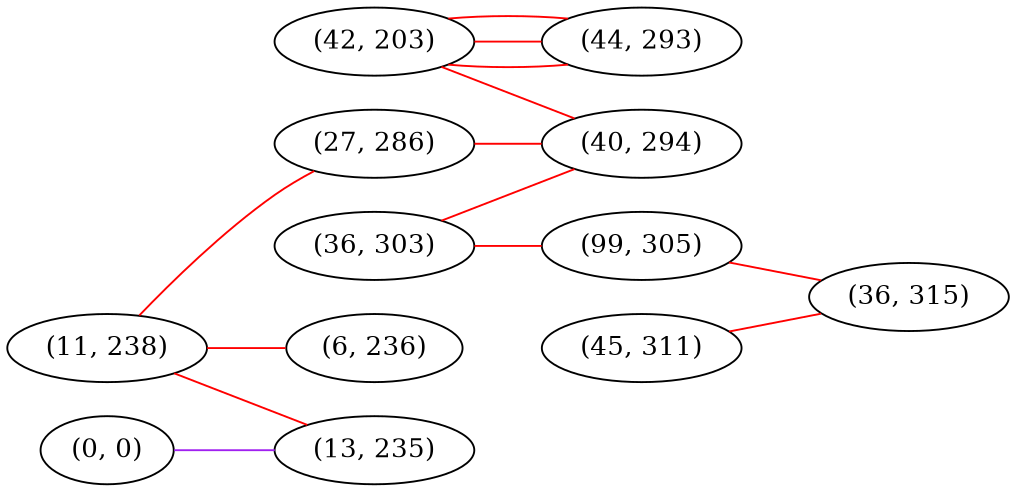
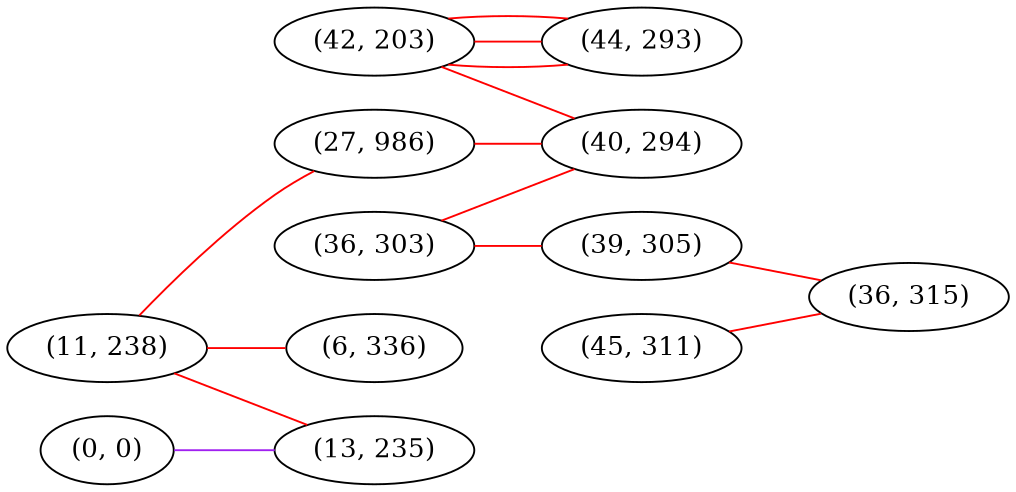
(374, 144) -> (374, 144)
(642, 246) -> (642, 246)
(374, 348) -> (374, 348)
